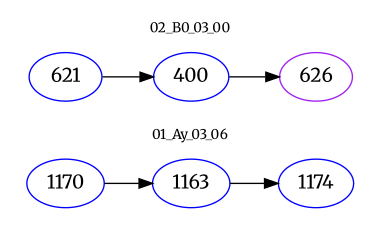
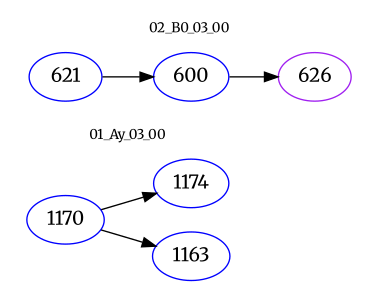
(191, 77) -> (191, 77)
(190, 136) -> (128, 136)
(247, 183) -> (122, 203)
